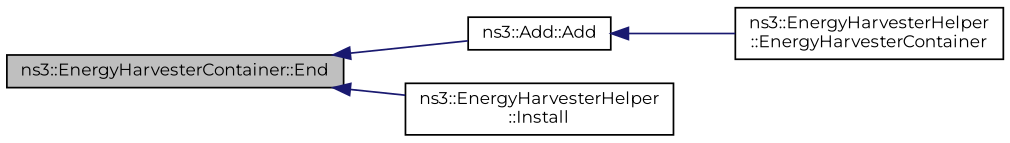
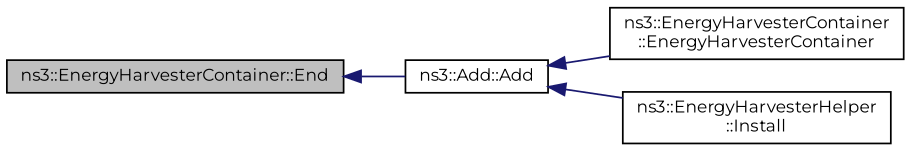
(869, 34) -> (757, 34)
(378, 92) -> (594, 94)
